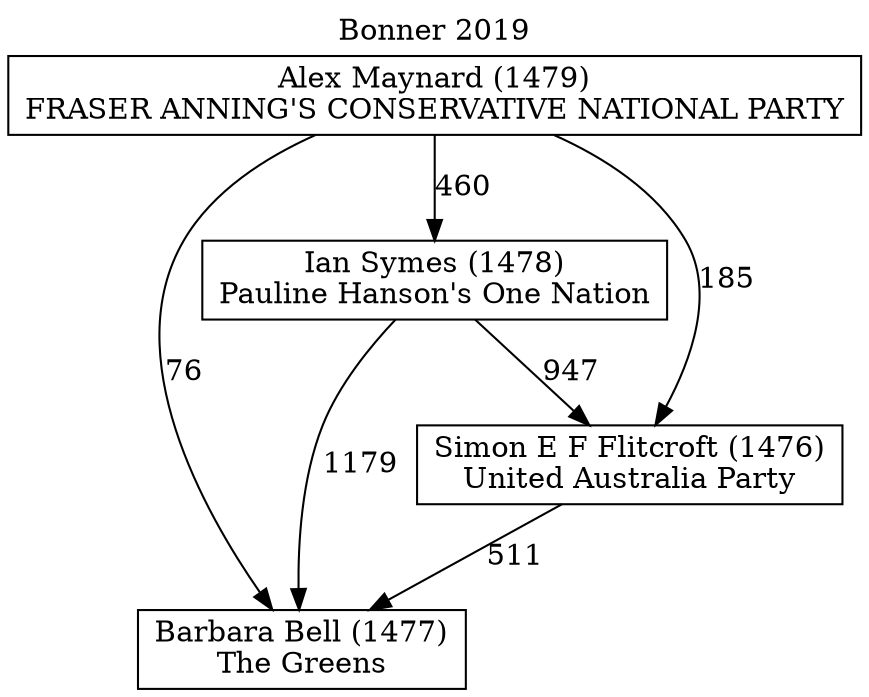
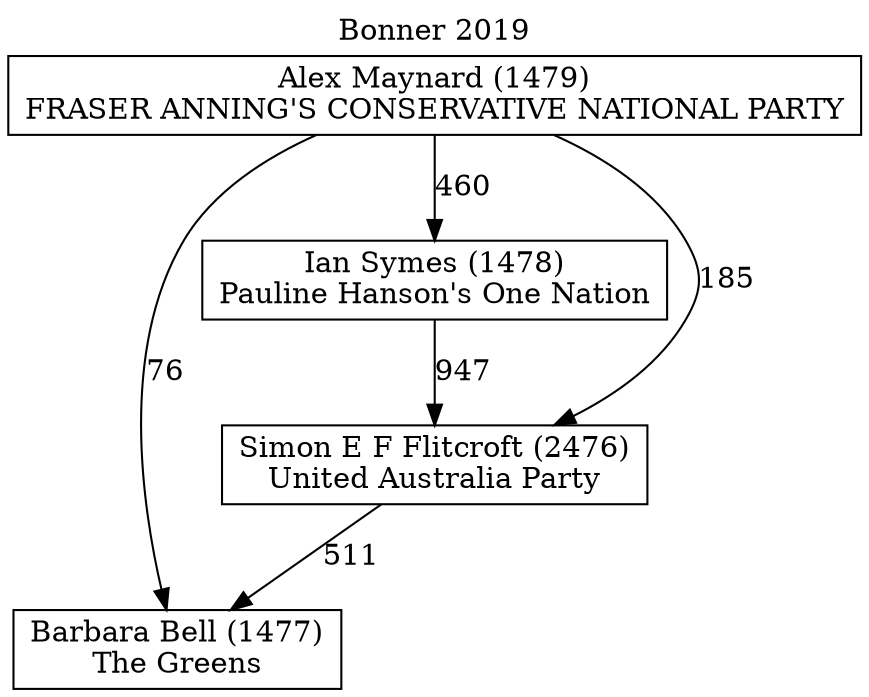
(317, 443) -> none
(630, 465) -> (435, 465)
